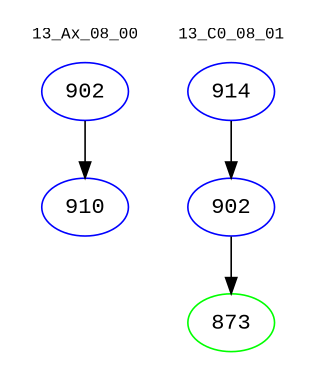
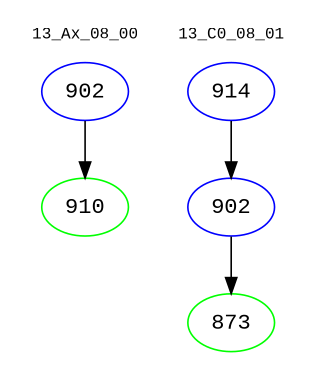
(85, 207) -> (85, 207)
